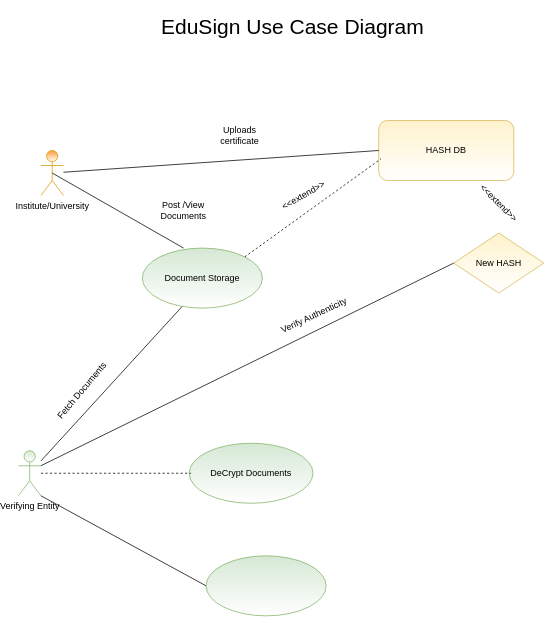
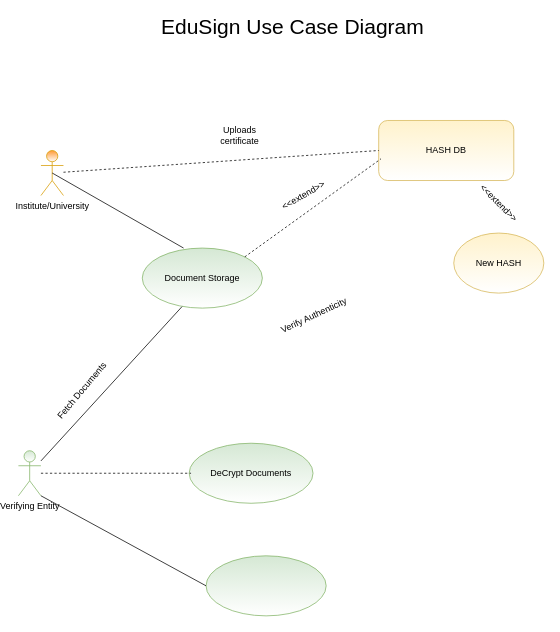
(221, 161) -> (221, 161)
(183, 210) -> none
(498, 263) -> (498, 263)
(248, 364) -> none
